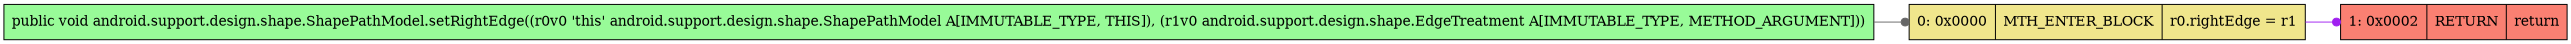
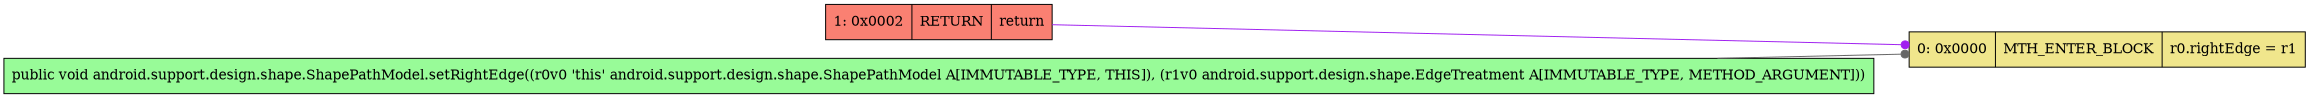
(2319, 22) -> (1477, 35)
